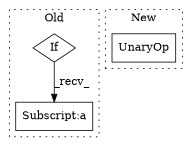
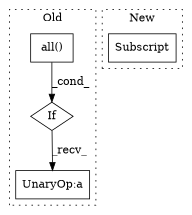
none -> (52, 48)
(144, 48) -> (142, 48)
(54, 116) -> (53, 185)
